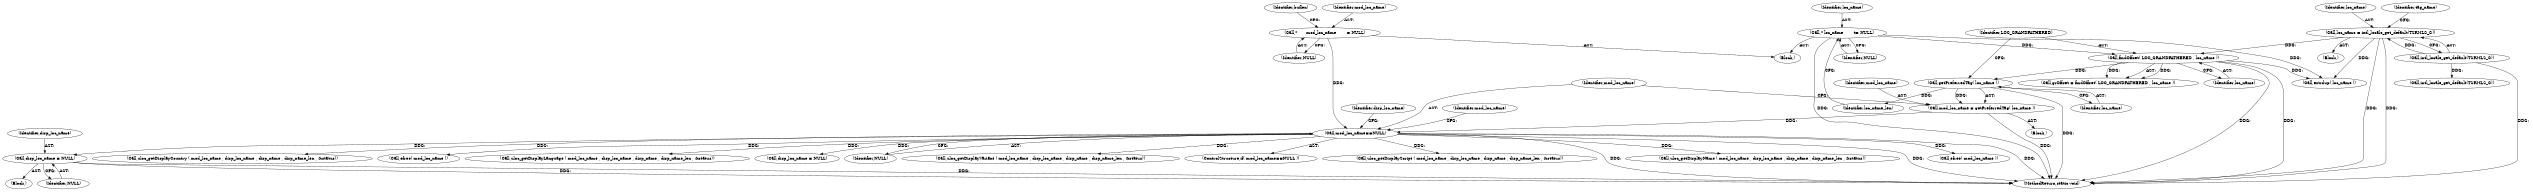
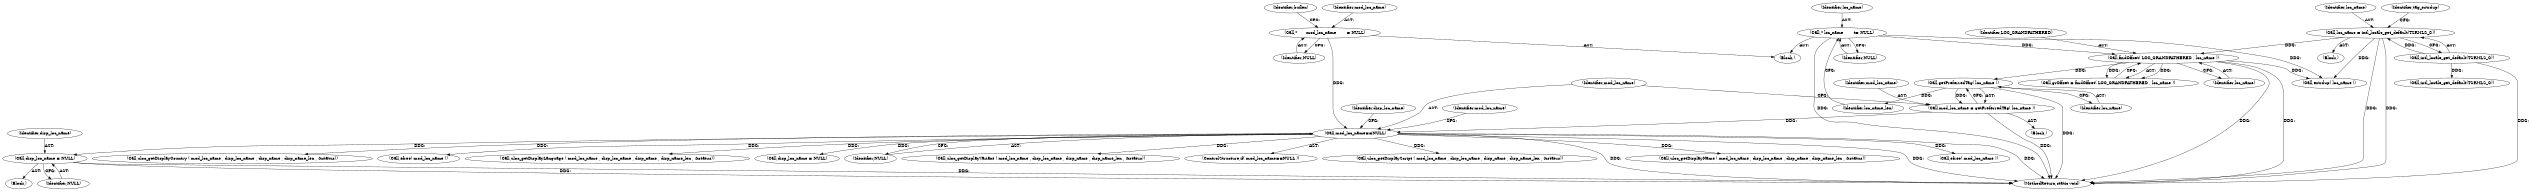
(2415, 8) -> (2415, 8)
(1991, 57) -> (1972, 97)
none -> (2125, 69)
